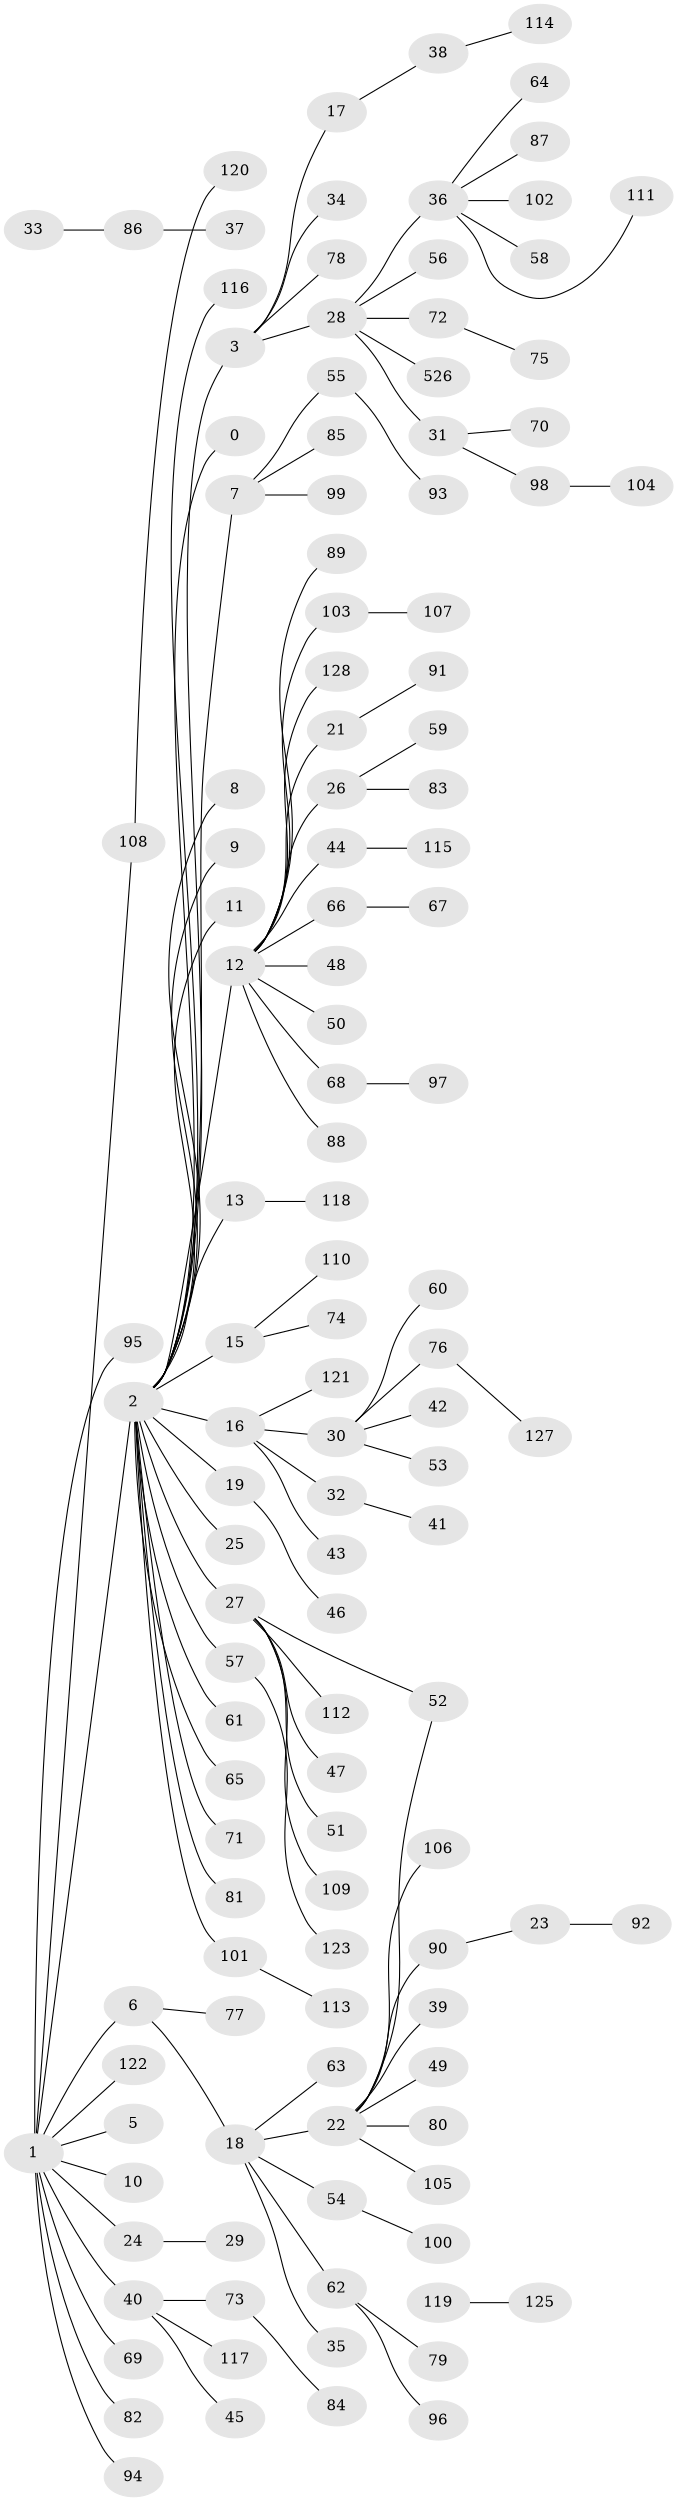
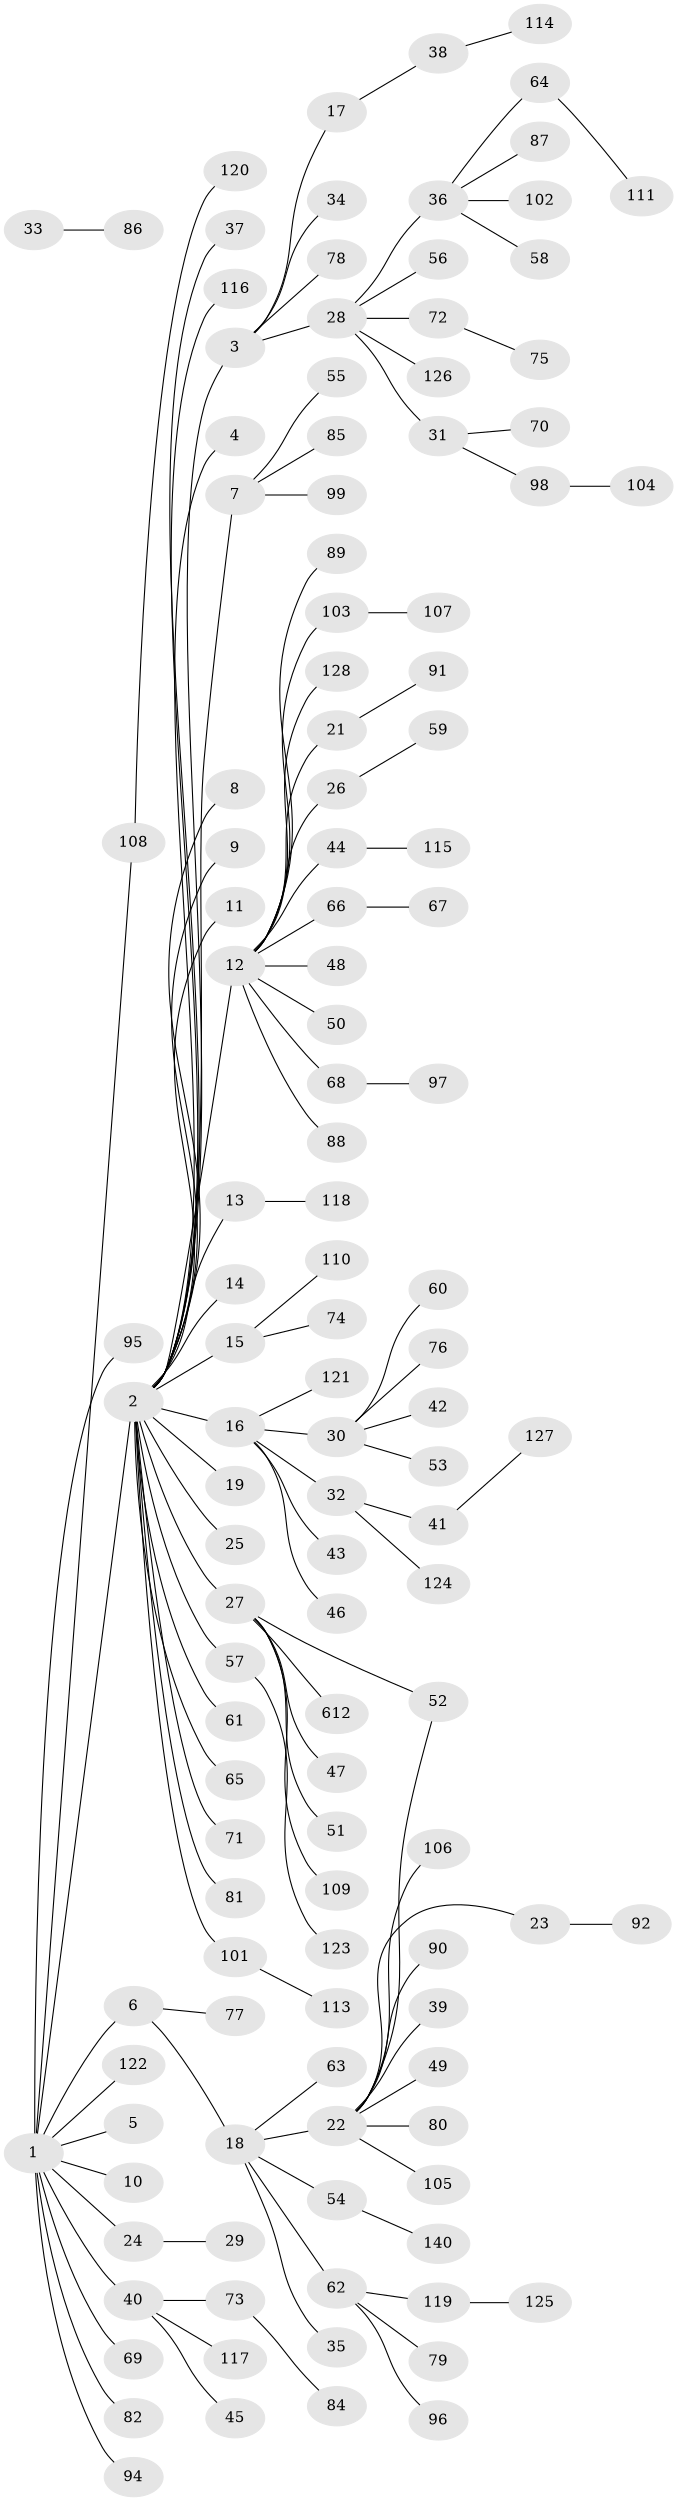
(185, 230) -> (184, 816)
(543, 298) -> (594, 138)
(438, 377) -> (438, 377)
(235, 436) -> (235, 436)
(438, 495) -> none
(438, 789) -> none
none -> (235, 1284)
(489, 1393) -> (489, 1481)
(286, 1550) -> (286, 1520)
none -> (438, 1584)
(337, 1714) -> (337, 1714)
(489, 1937) -> (380, 1959)
(438, 2244) -> (438, 2244)
none -> (387, 2295)
